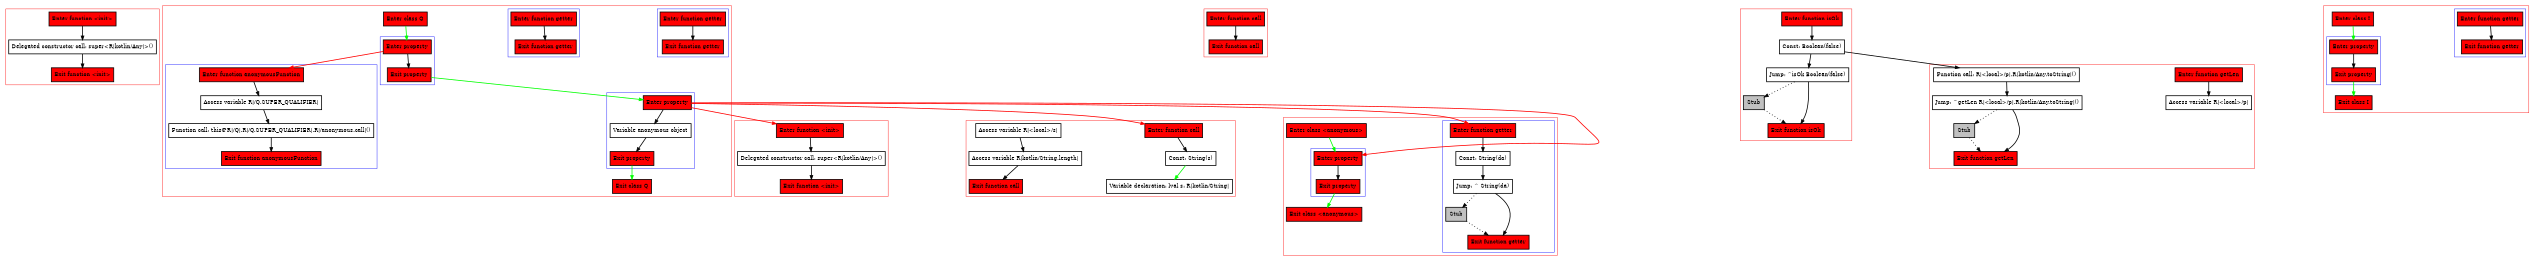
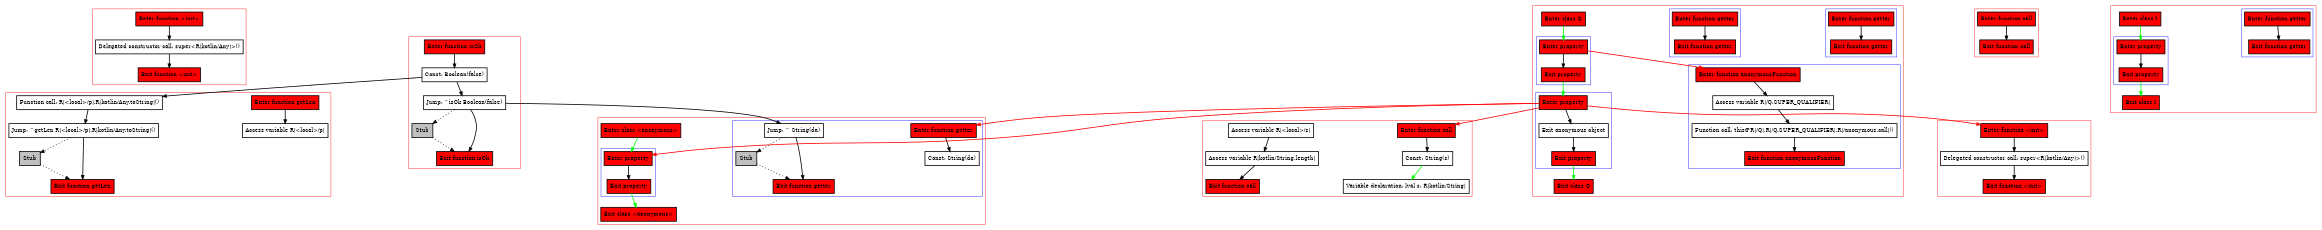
(651, 131) -> (1574, 131)
(1483, 171) -> (642, 107)
